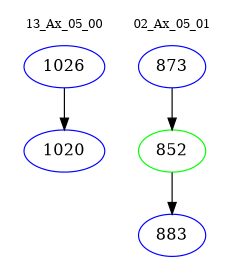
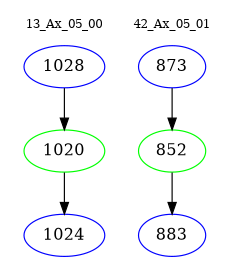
(172, 25) -> (172, 25)
(64, 67) -> (64, 67)
(64, 151) -> (64, 151)
none -> (64, 235)
